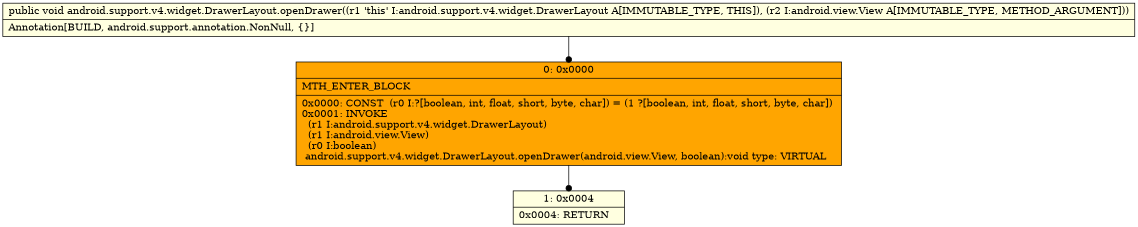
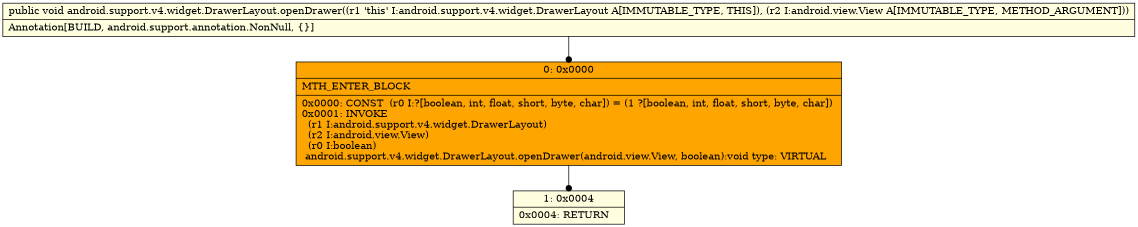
(366, 135) -> (366, 135)
